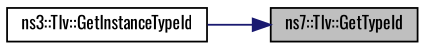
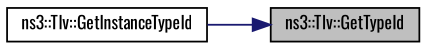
(344, 25) -> (345, 25)
